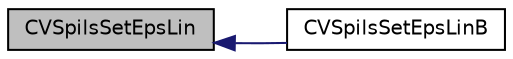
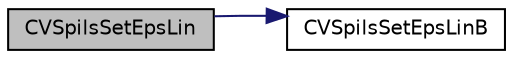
(261, 43) -> (240, 16)
